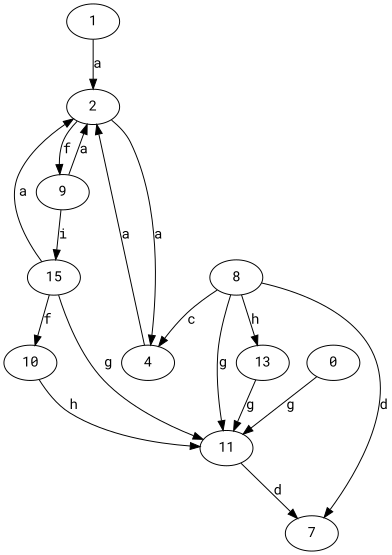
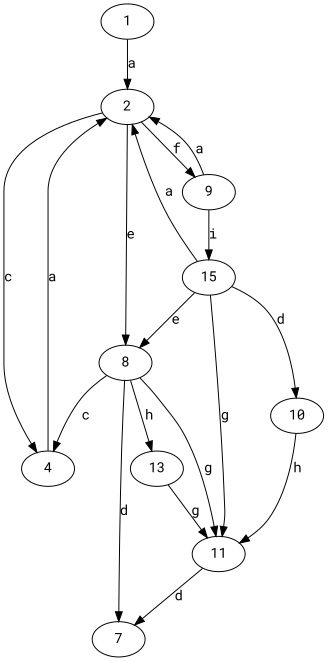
none -> (127, 230)
(158, 235) -> (8, 277)
none -> (171, 317)
(48, 320) -> (281, 320)
(333, 363) -> none
